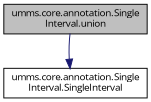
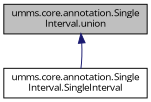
(69, 46) -> (82, 56)
